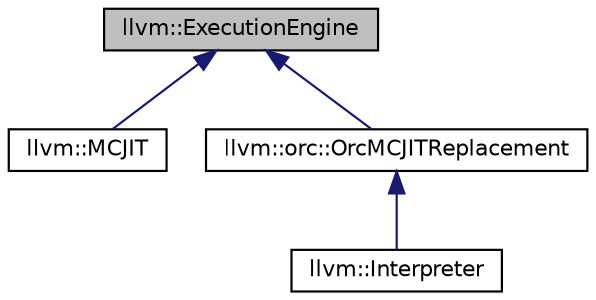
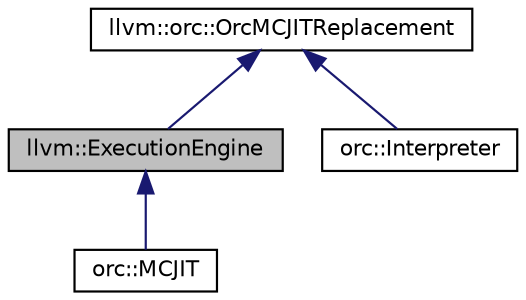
(328, 96) -> (205, 97)
(88, 150) -> (146, 271)
(397, 271) -> (420, 150)
